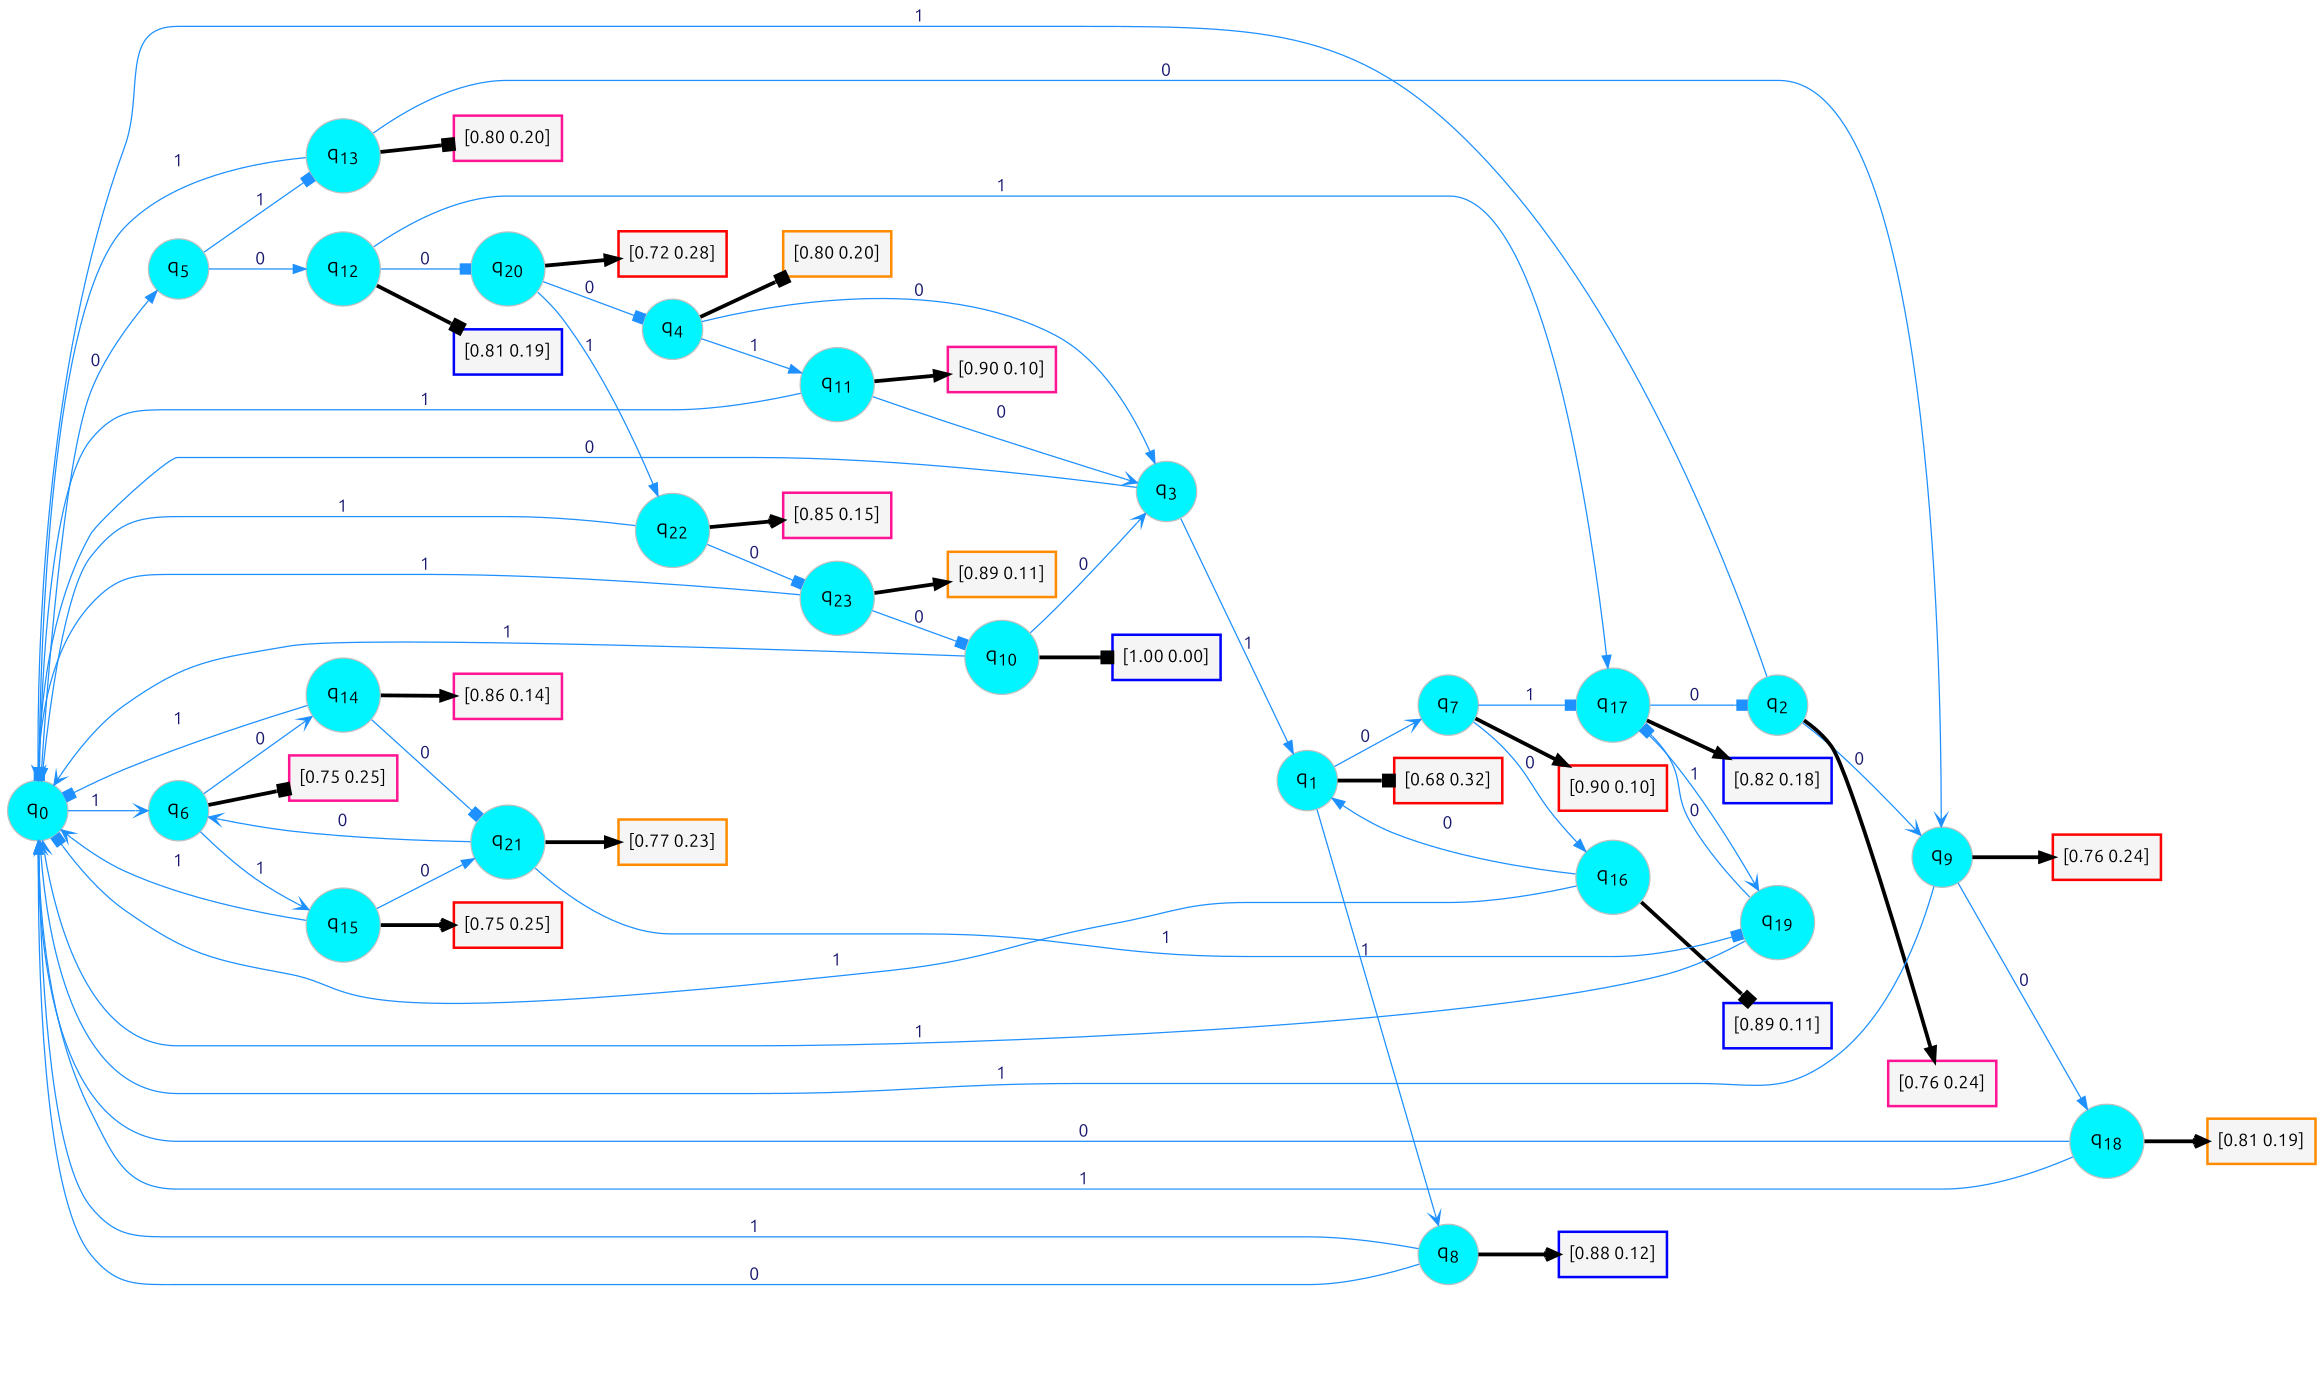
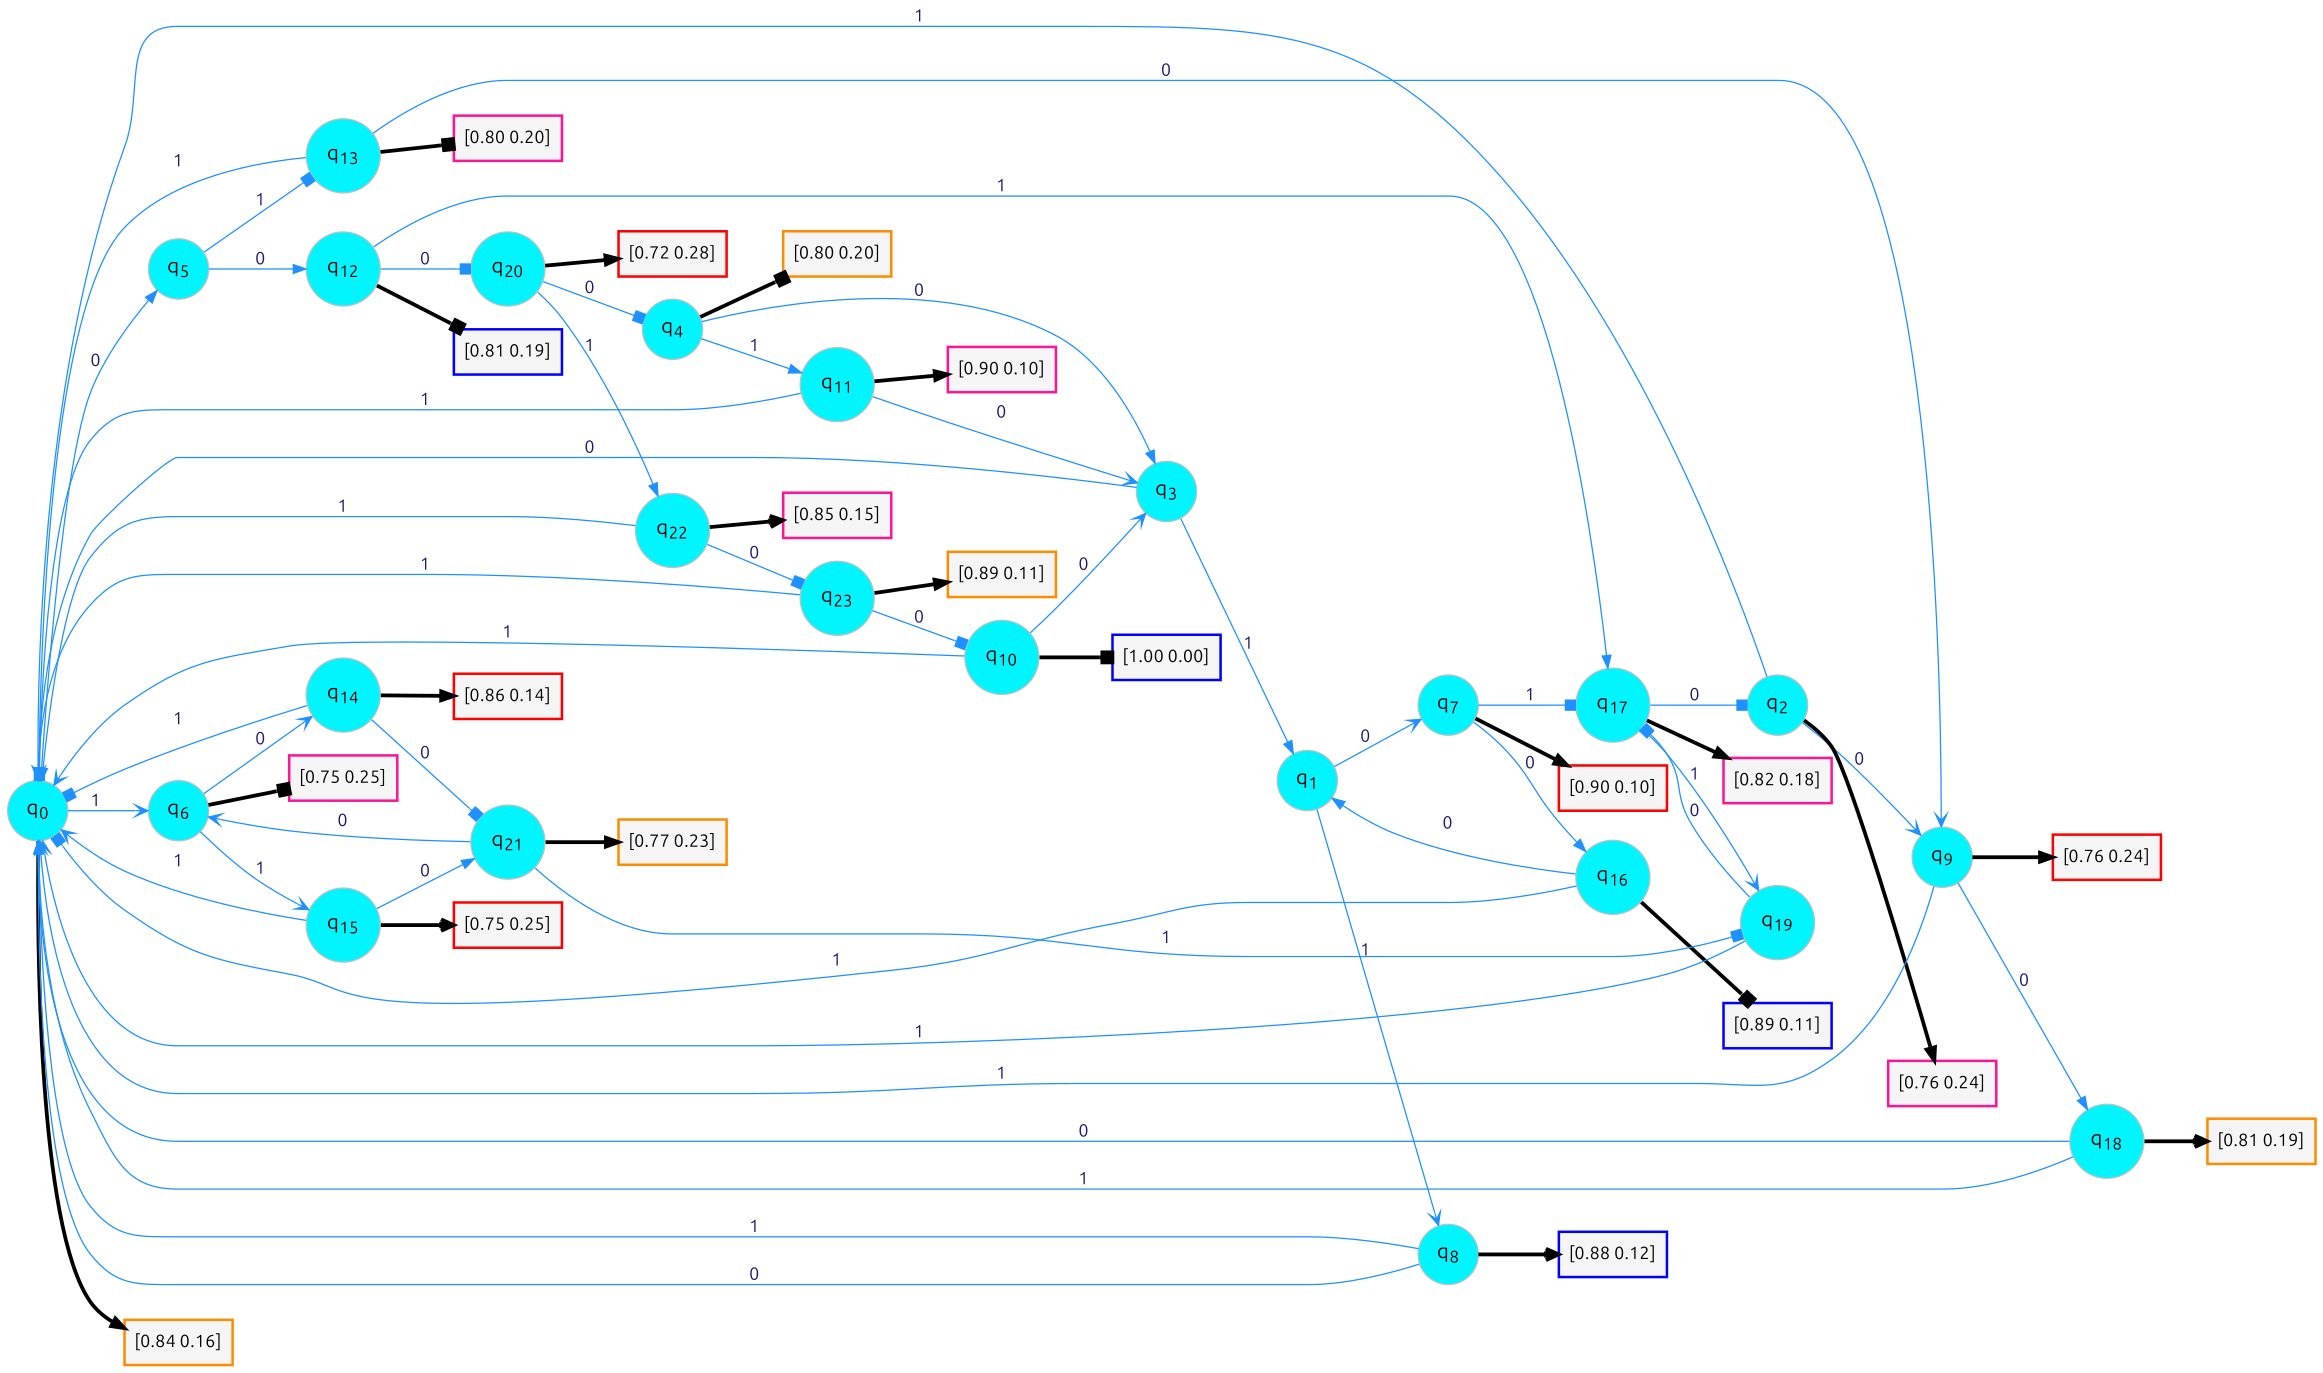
(508, 696) -> (508, 696)
(1448, 781) -> none
(1778, 781) -> (1778, 781)
none -> (179, 1342)
